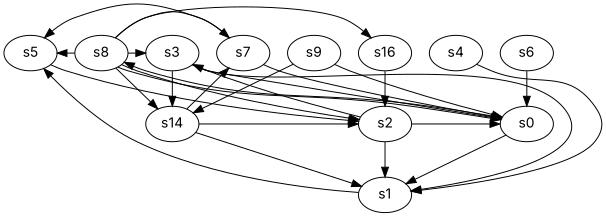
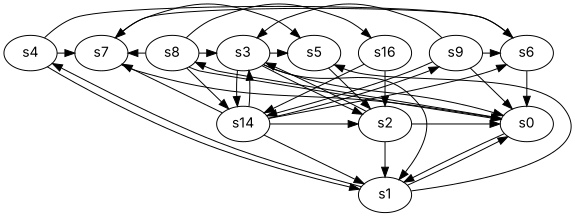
none -> (355, 4)
none -> (273, 6)
none -> (319, 8)
none -> (61, 53)
(71, 53) -> (274, 53)
none -> (486, 53)
none -> (319, 86)
none -> (418, 89)
none -> (350, 97)
none -> (250, 99)
(246, 100) -> (308, 89)
none -> (207, 138)
none -> (454, 164)
